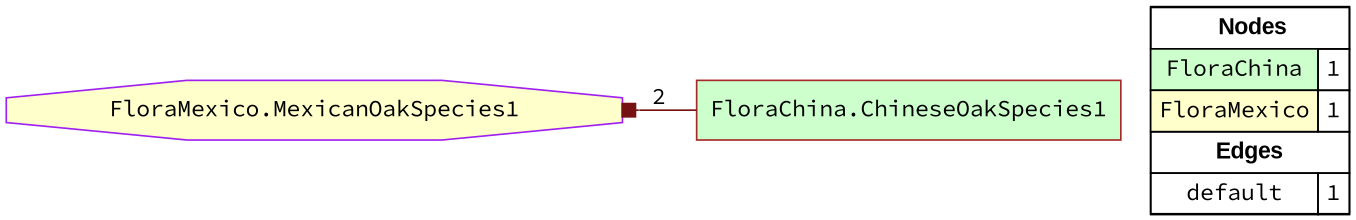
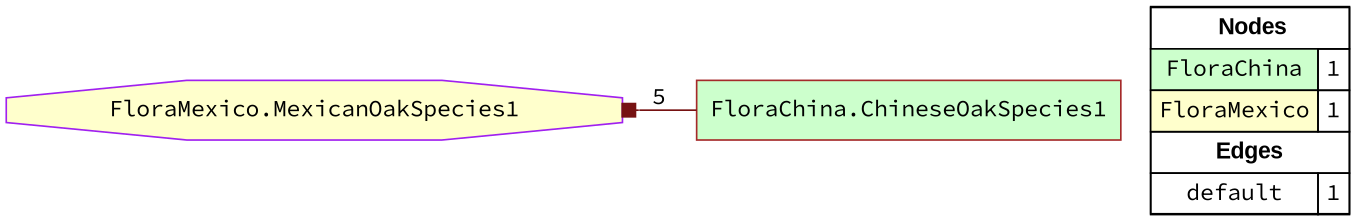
(659, 98) -> (659, 98)
